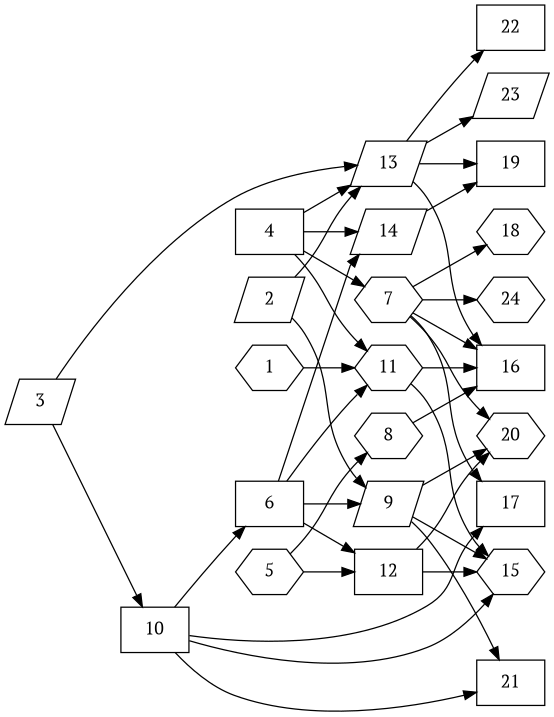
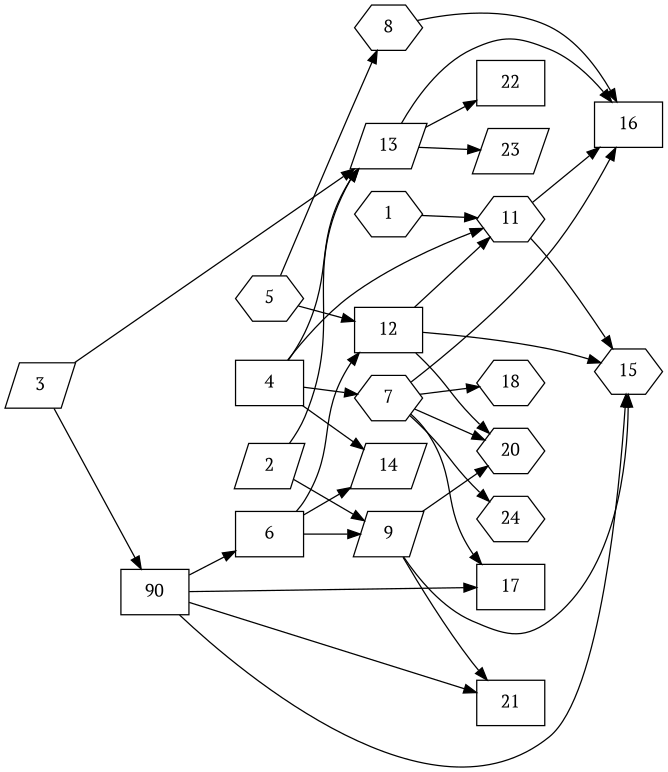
(511, 164) -> none
(321, 437) -> (448, 277)
(155, 630) -> (155, 592)
